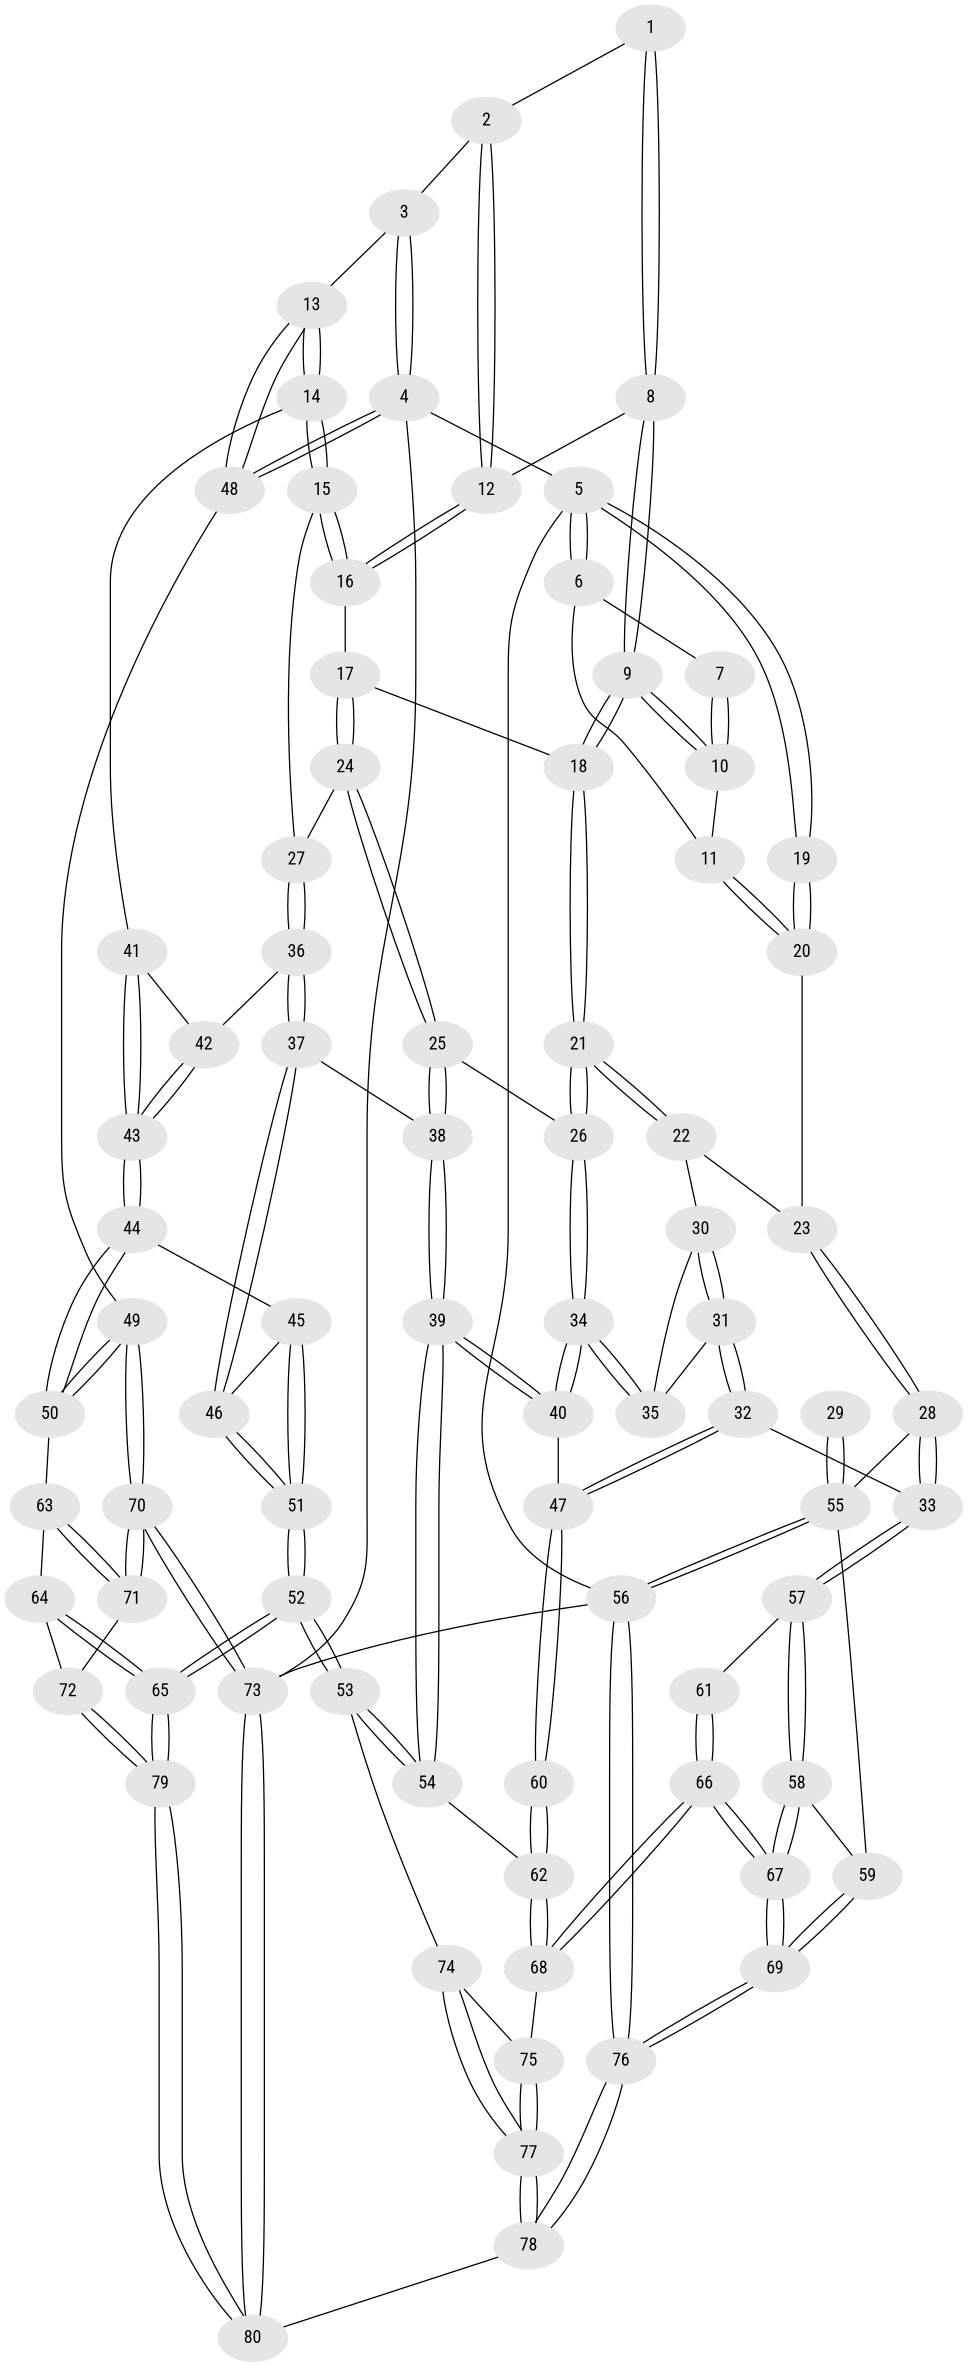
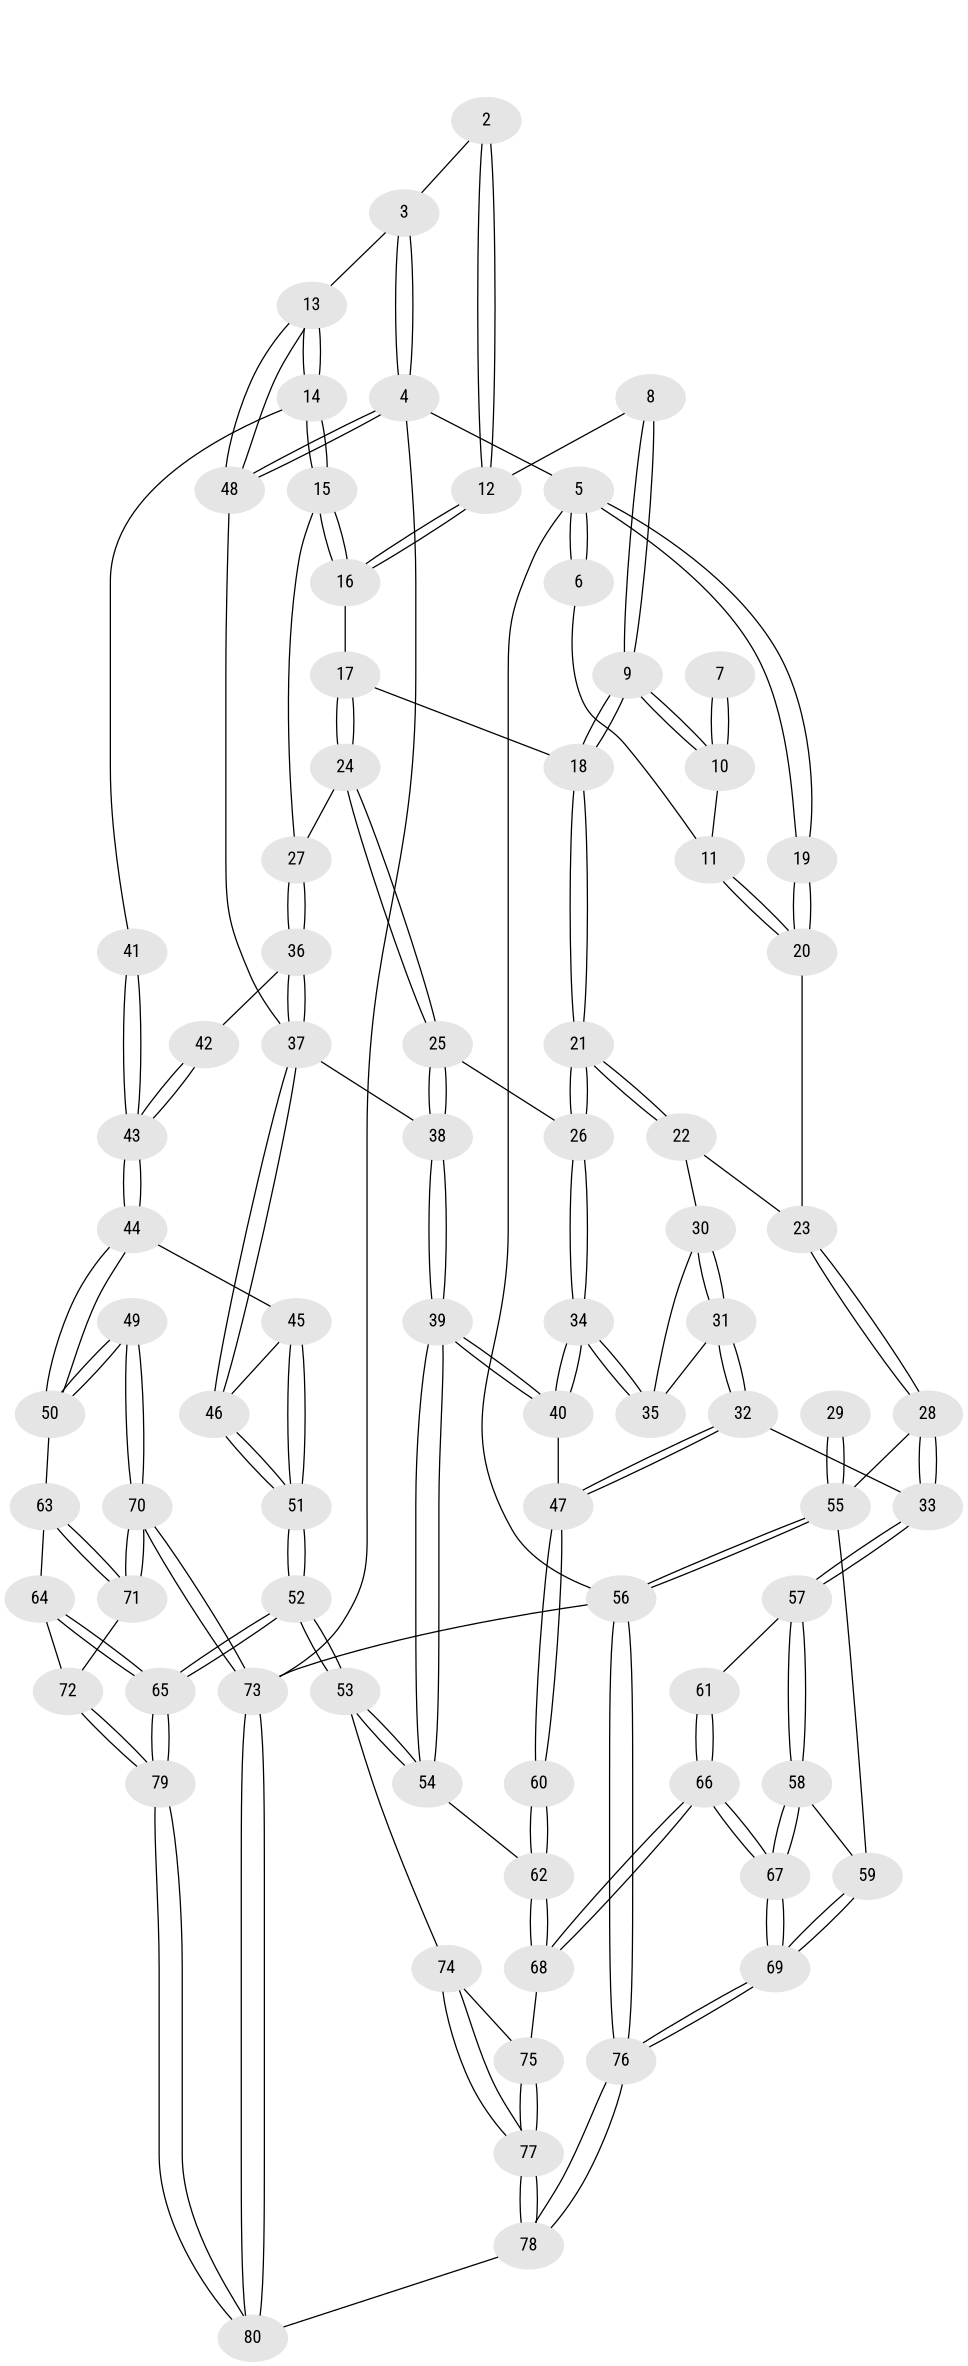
(651, 28) -> none
(649, 629) -> none
(66, 897) -> (226, 775)
(168, 998) -> none
